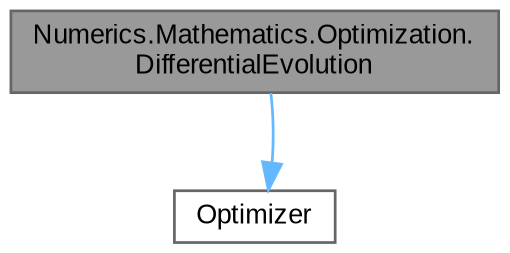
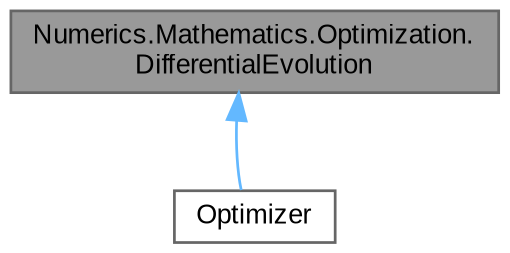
(273, 128) -> (237, 155)
